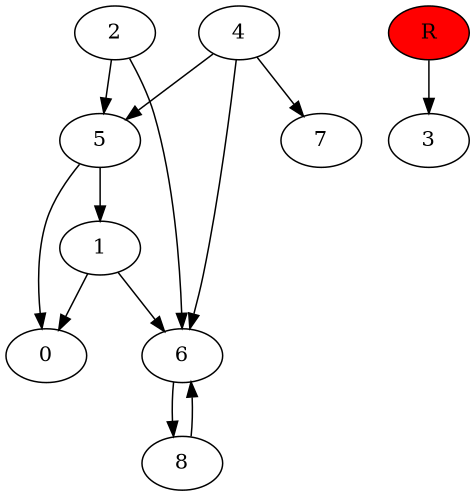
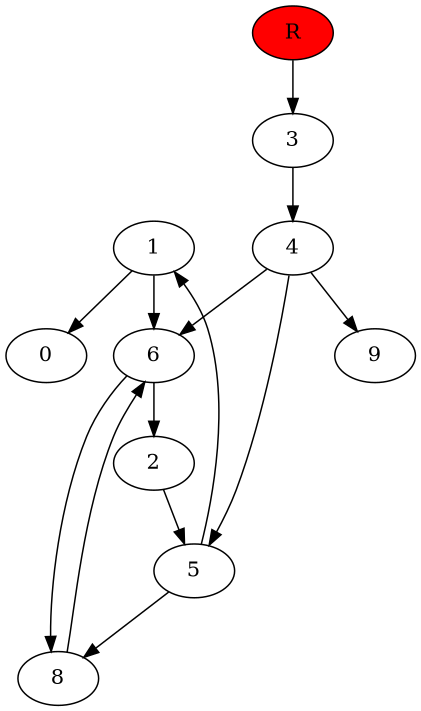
(321, 140) -> (375, 356)
(169, 183) -> (154, 402)
none -> (293, 187)
(43, 234) -> (132, 620)
